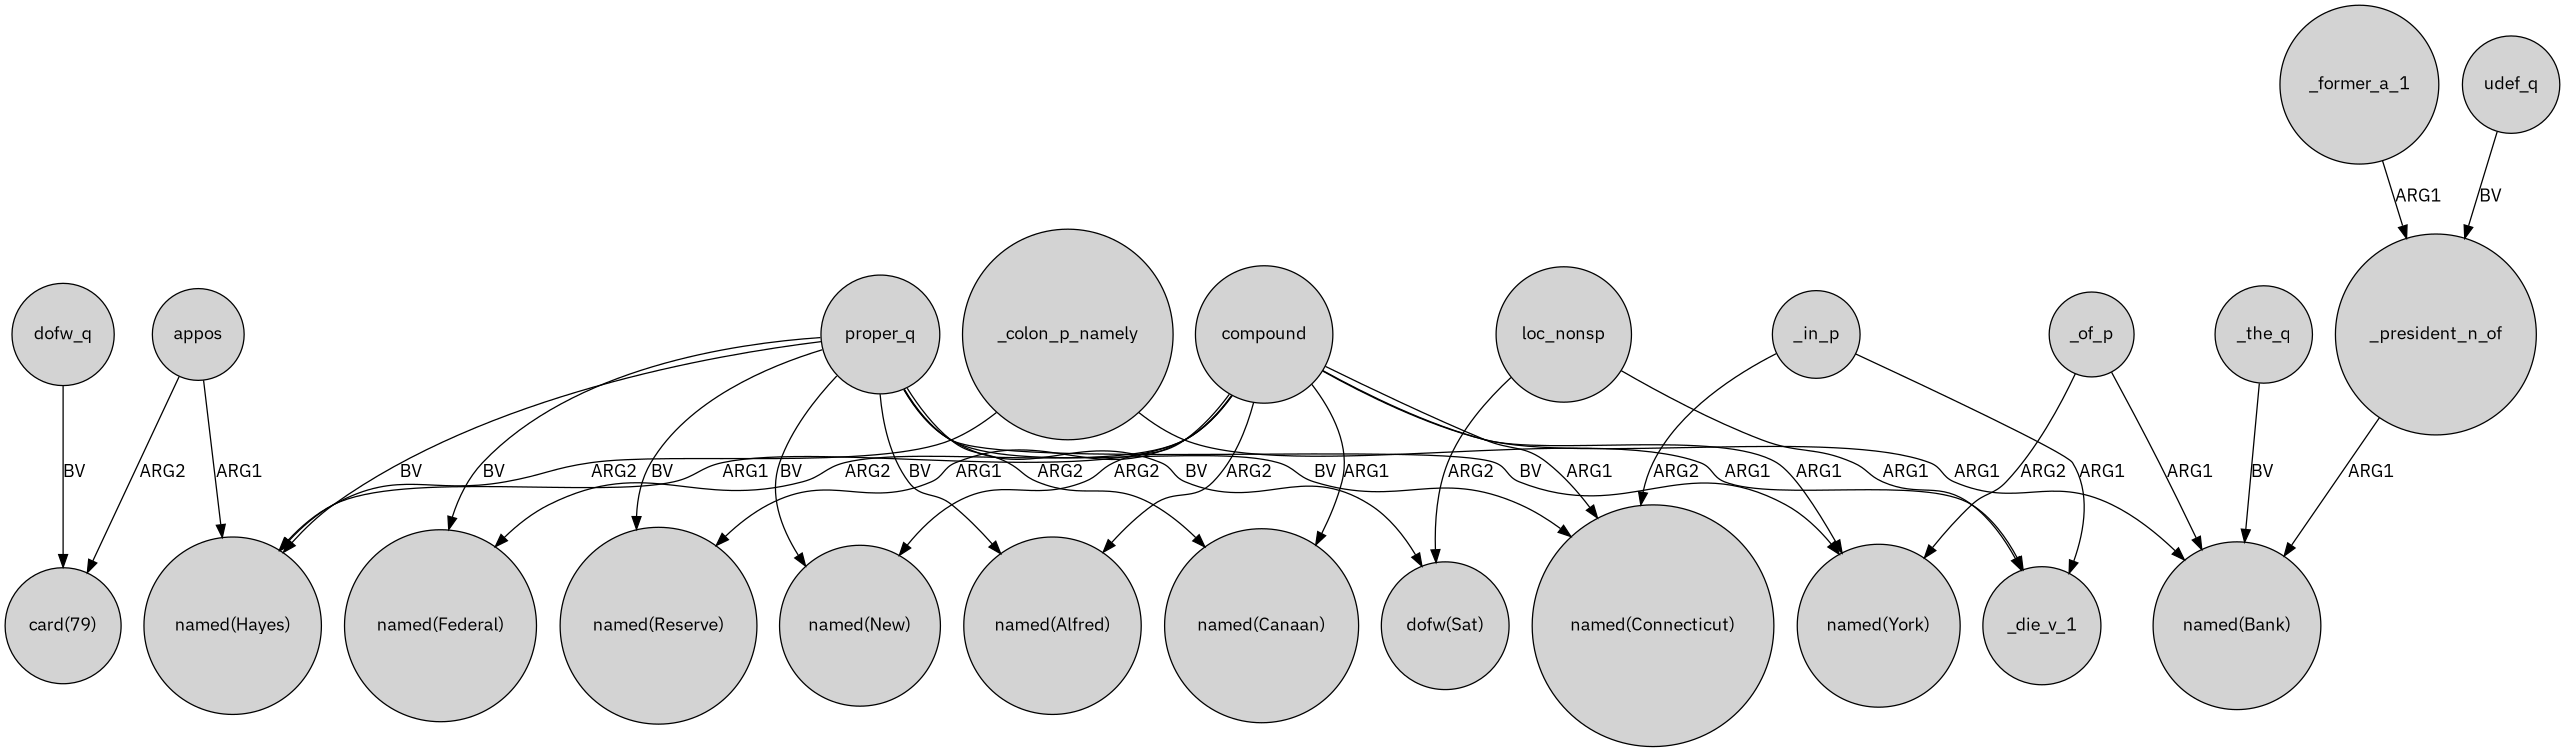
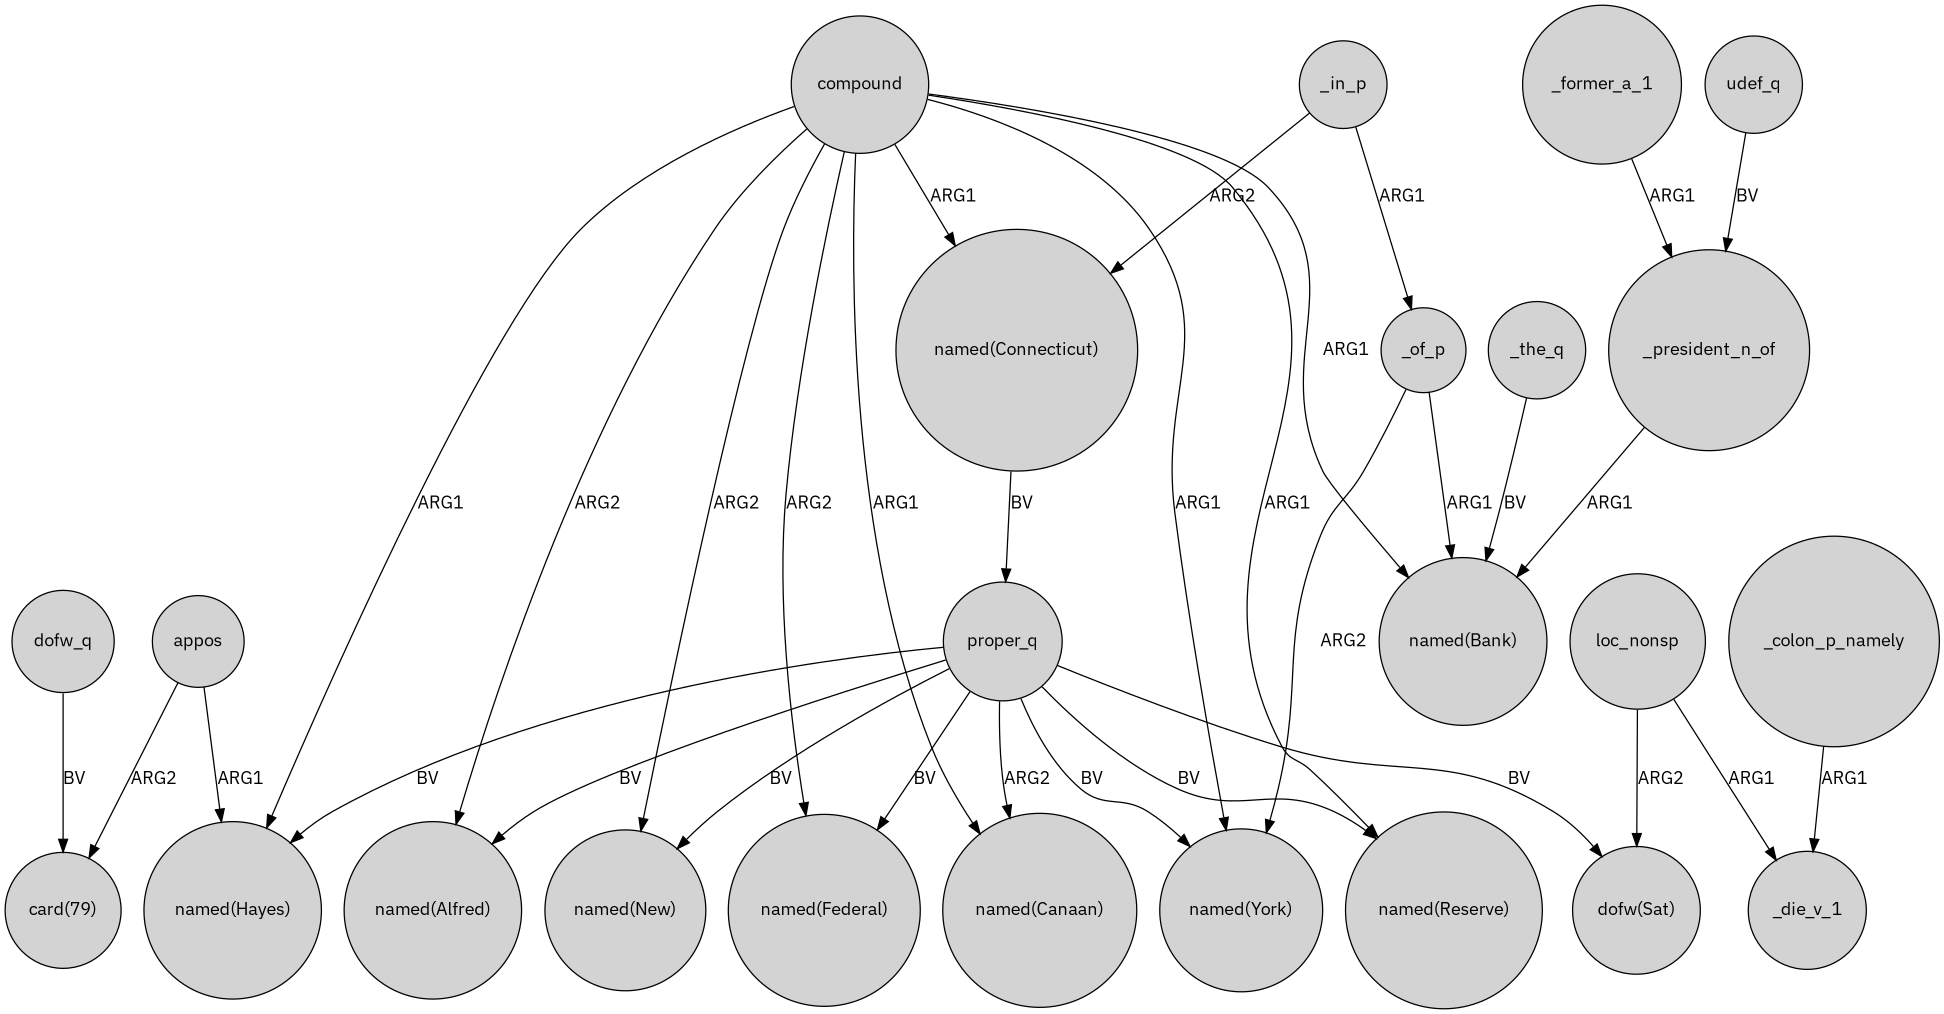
(2011, 428) -> (1382, 212)
(638, 459) -> none
(1279, 463) -> (1009, 520)
